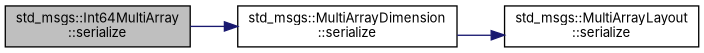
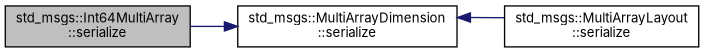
(474, 35) -> (487, 18)
